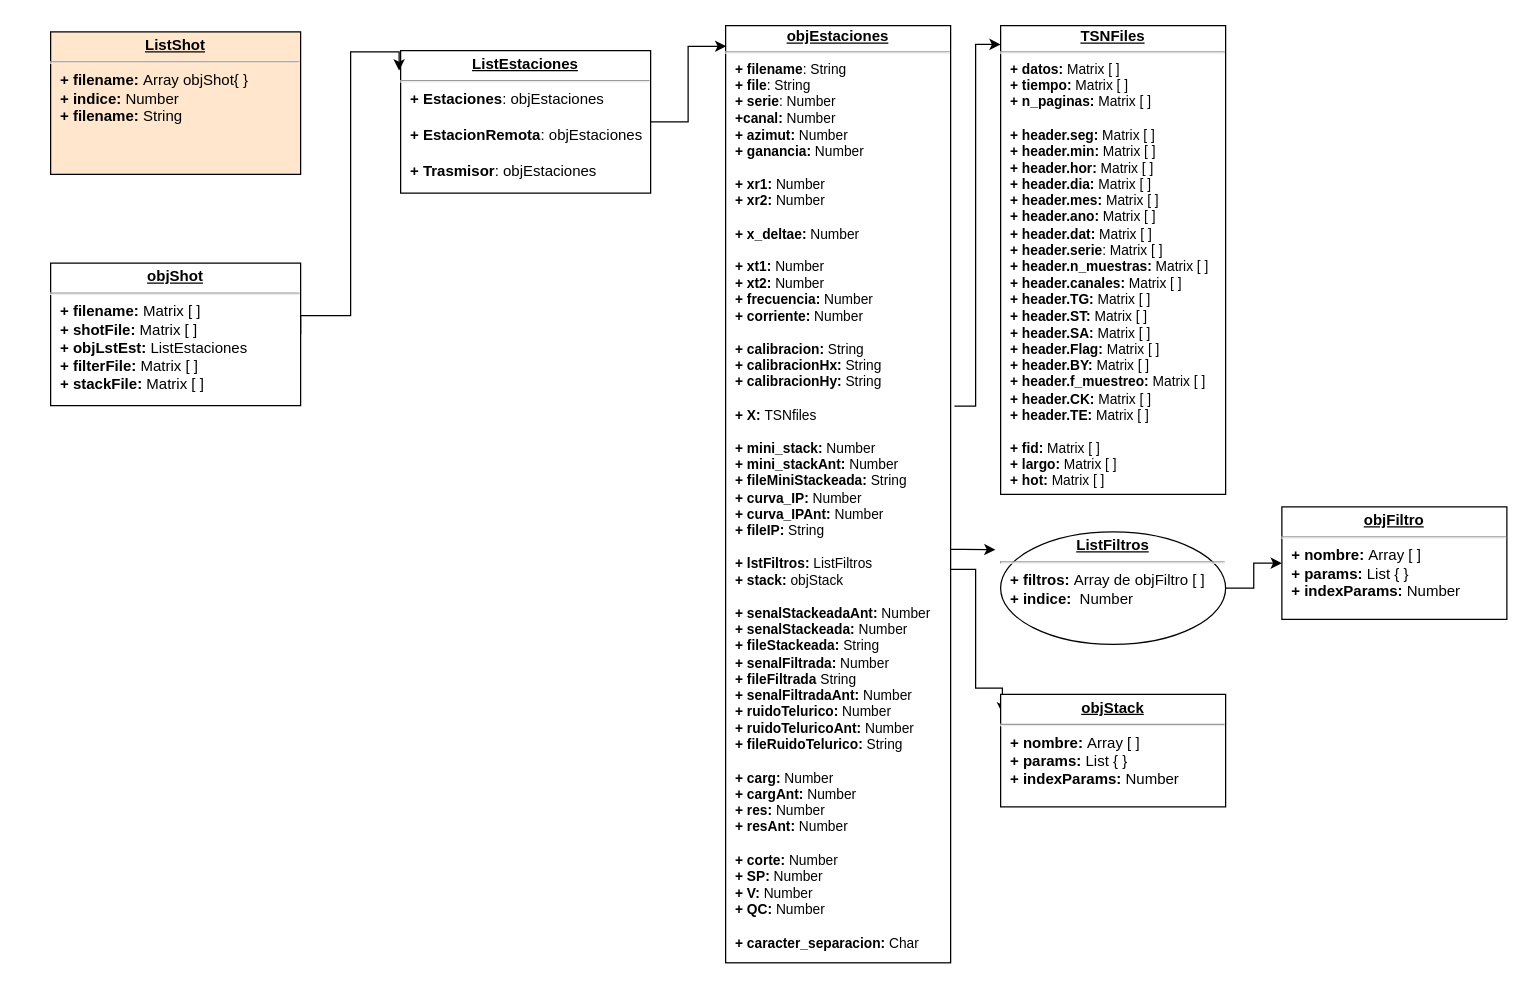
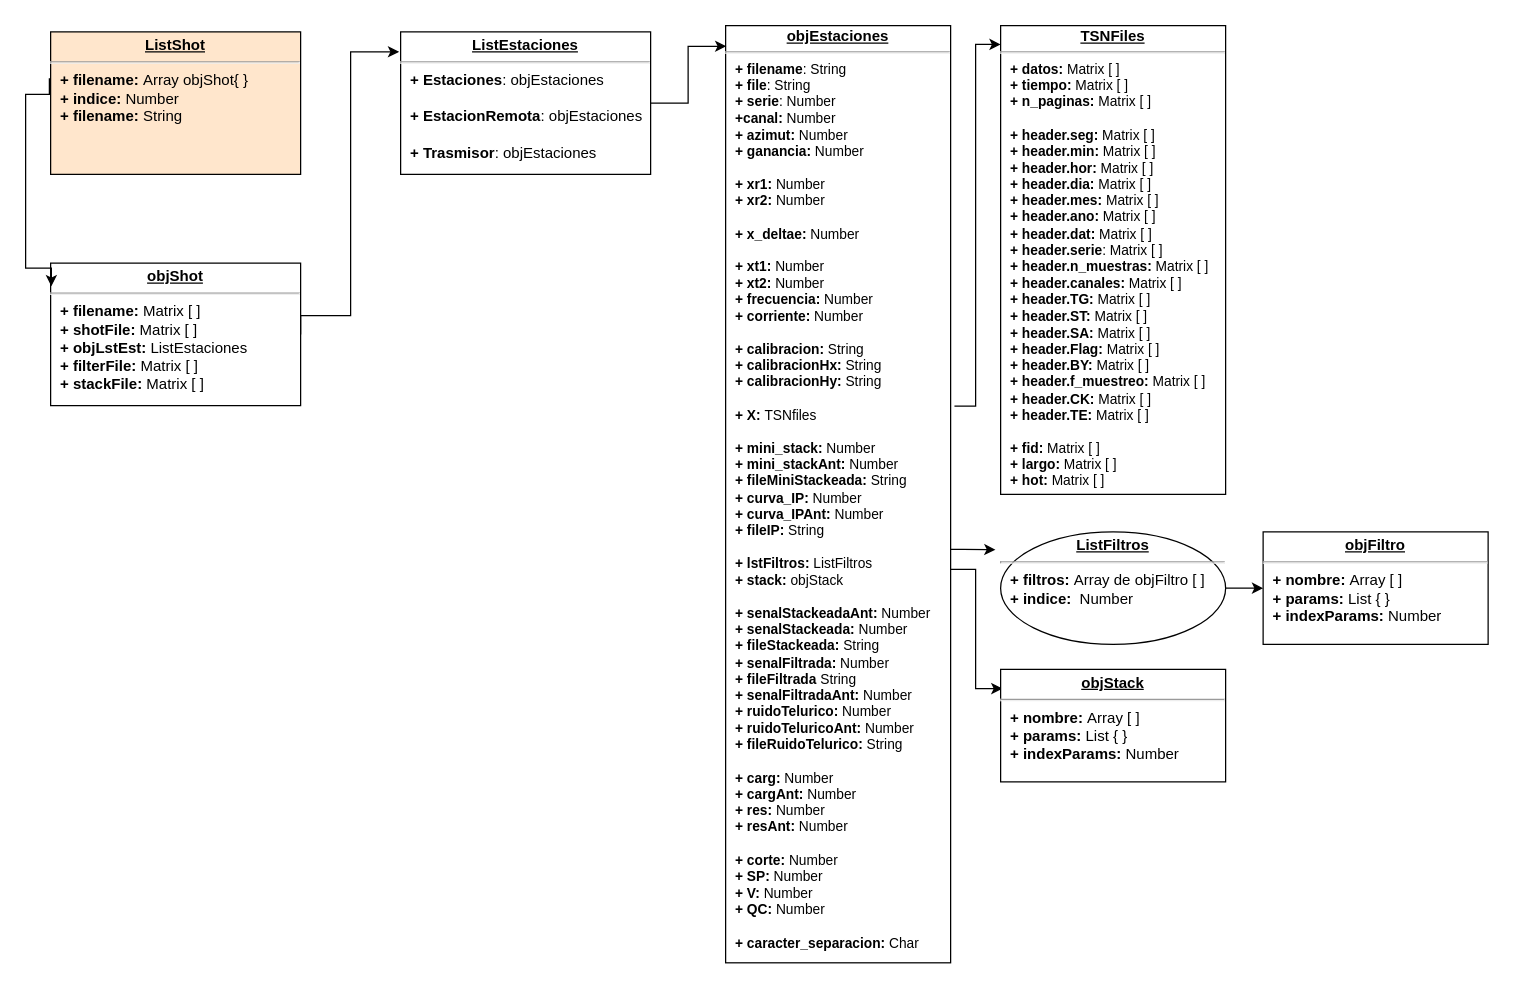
(526, 122) -> (526, 103)
none -> (26, 179)
(1394, 563) -> (1376, 588)
(1113, 751) -> (1113, 726)
